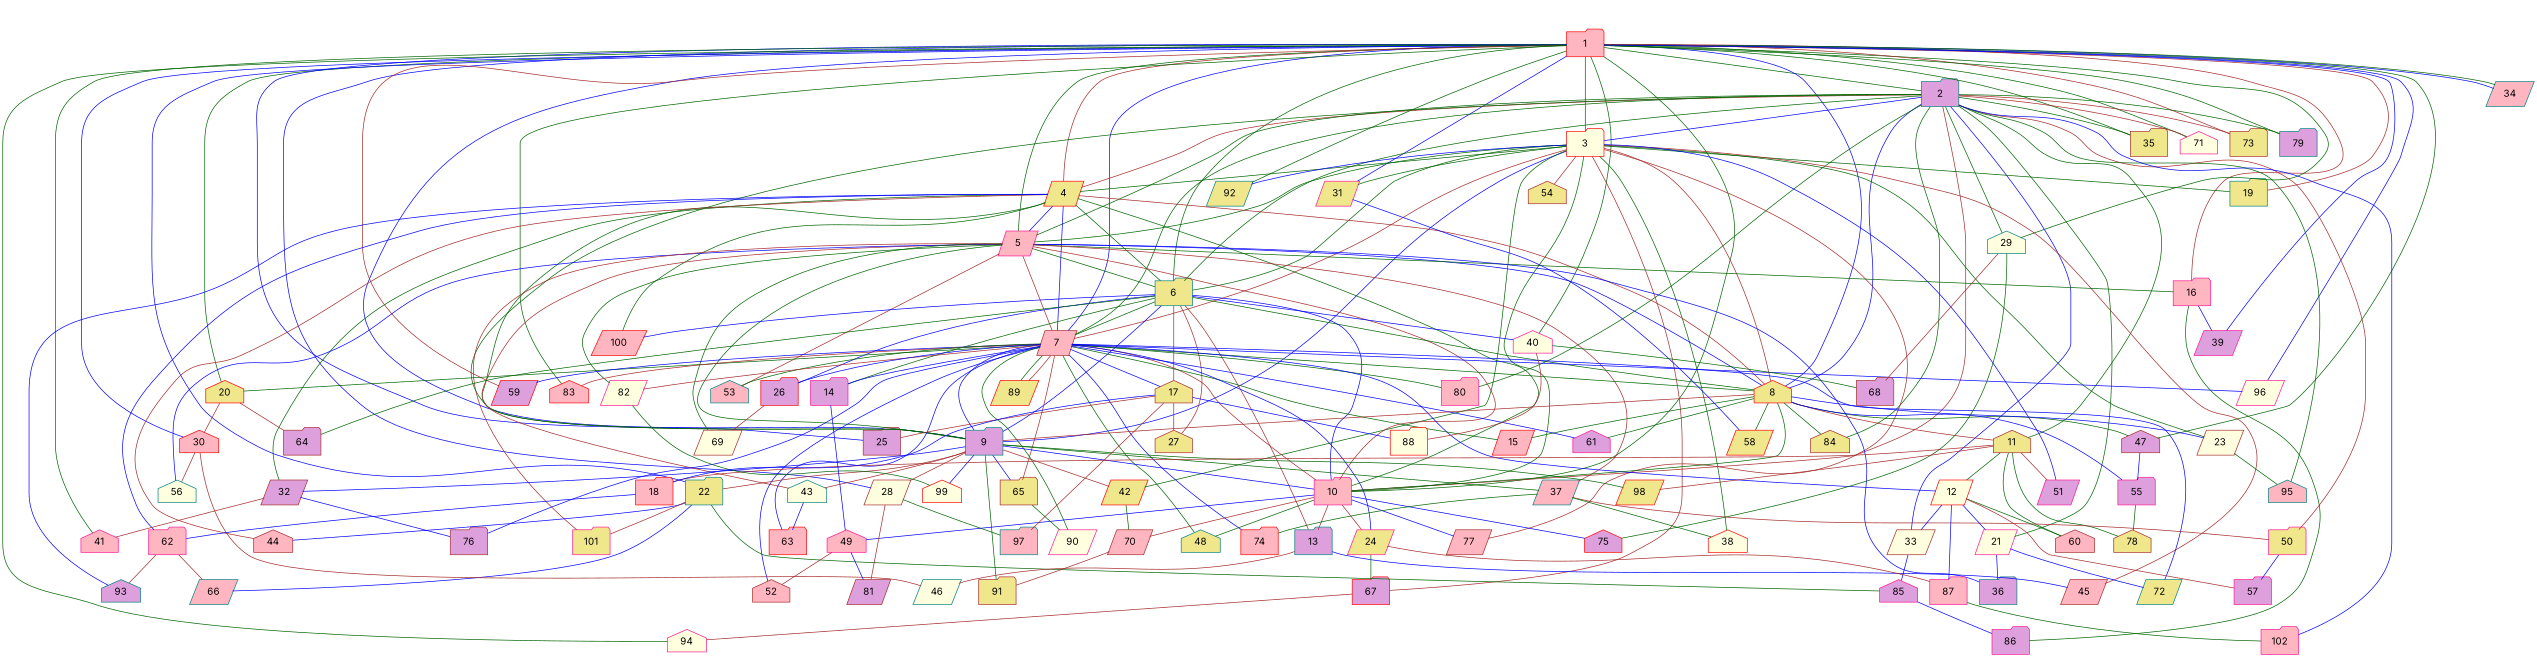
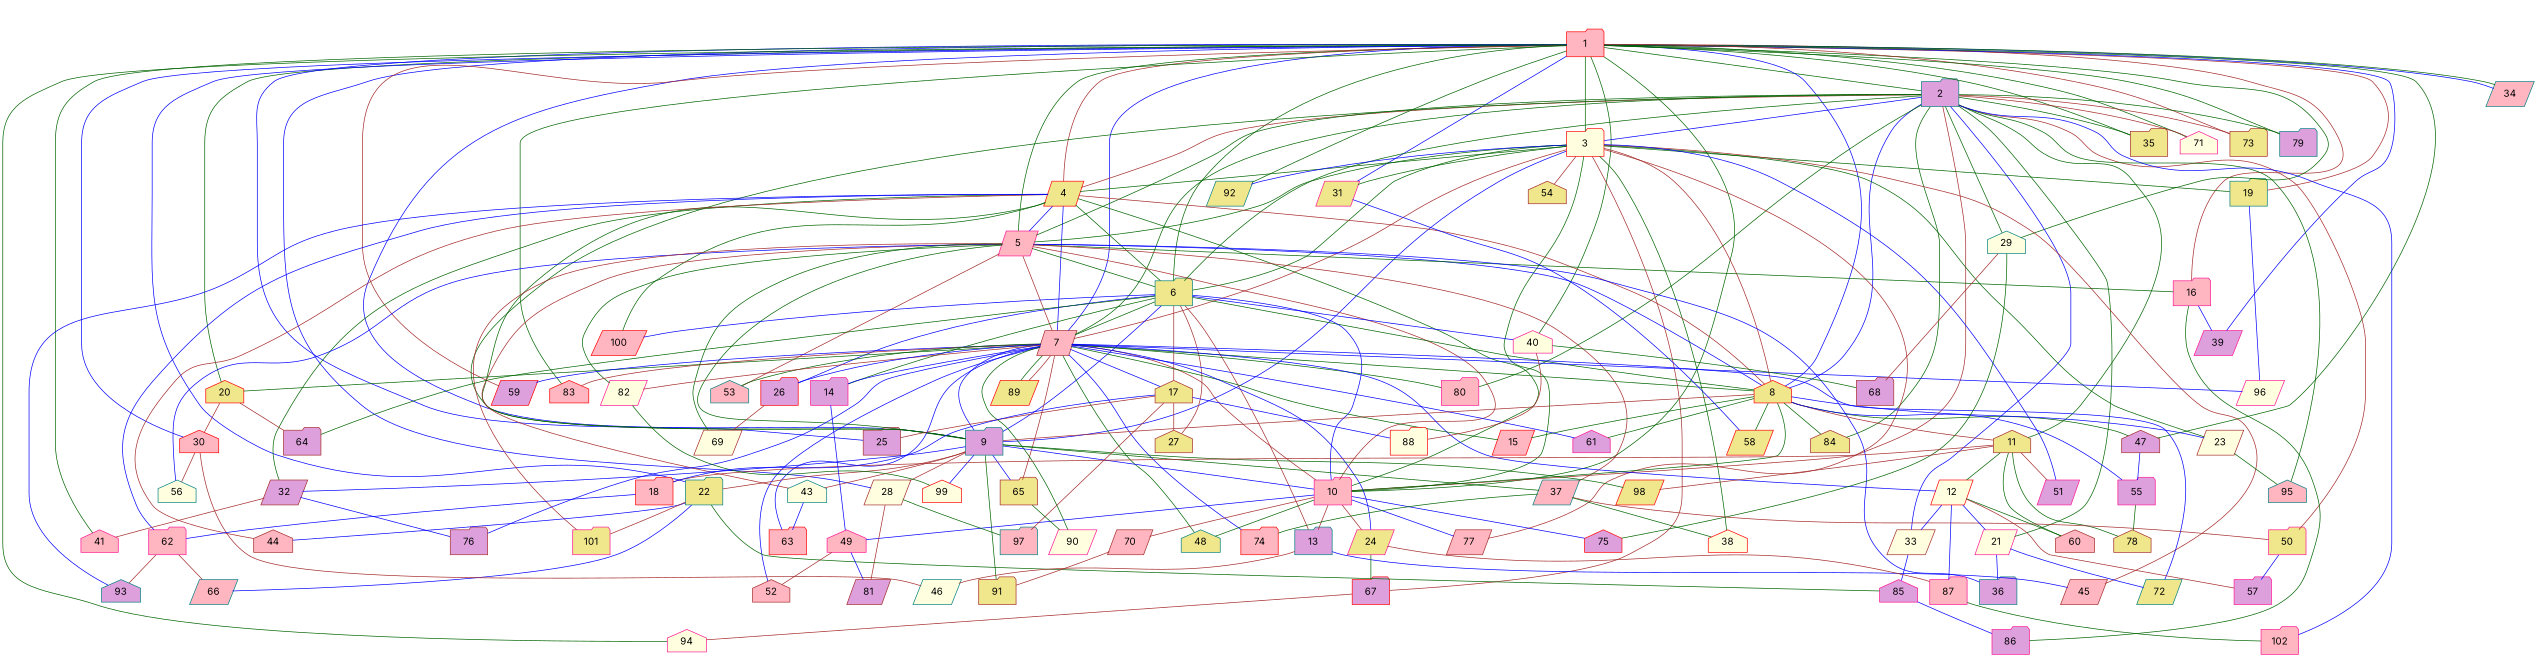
(2413, 105) -> (2254, 284)
(1125, 492) -> none
